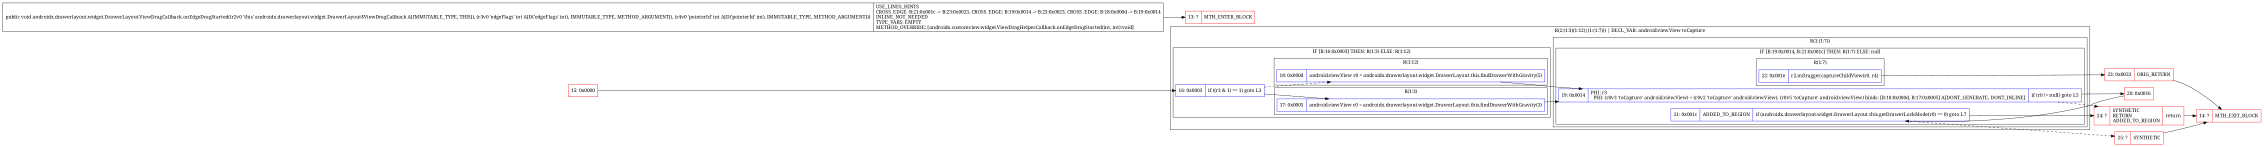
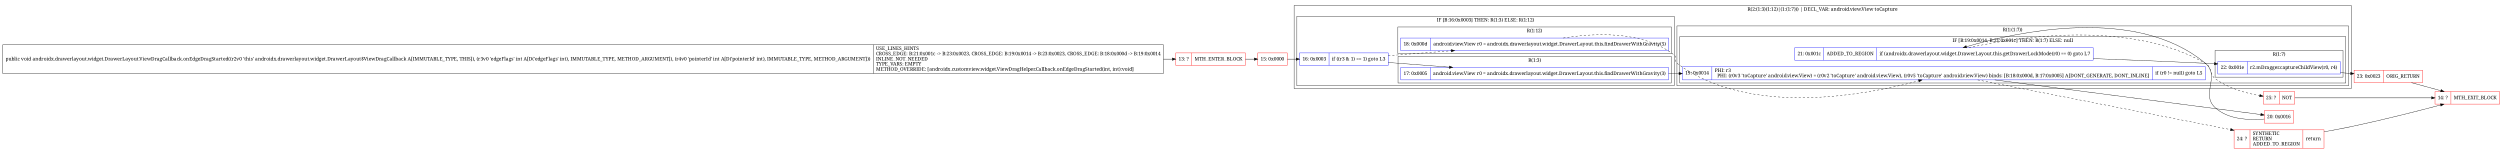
none -> (1250, 59)
(1559, 87) -> (1743, 92)
(2018, 115) -> (2154, 61)
(2147, 138) -> (2287, 98)
